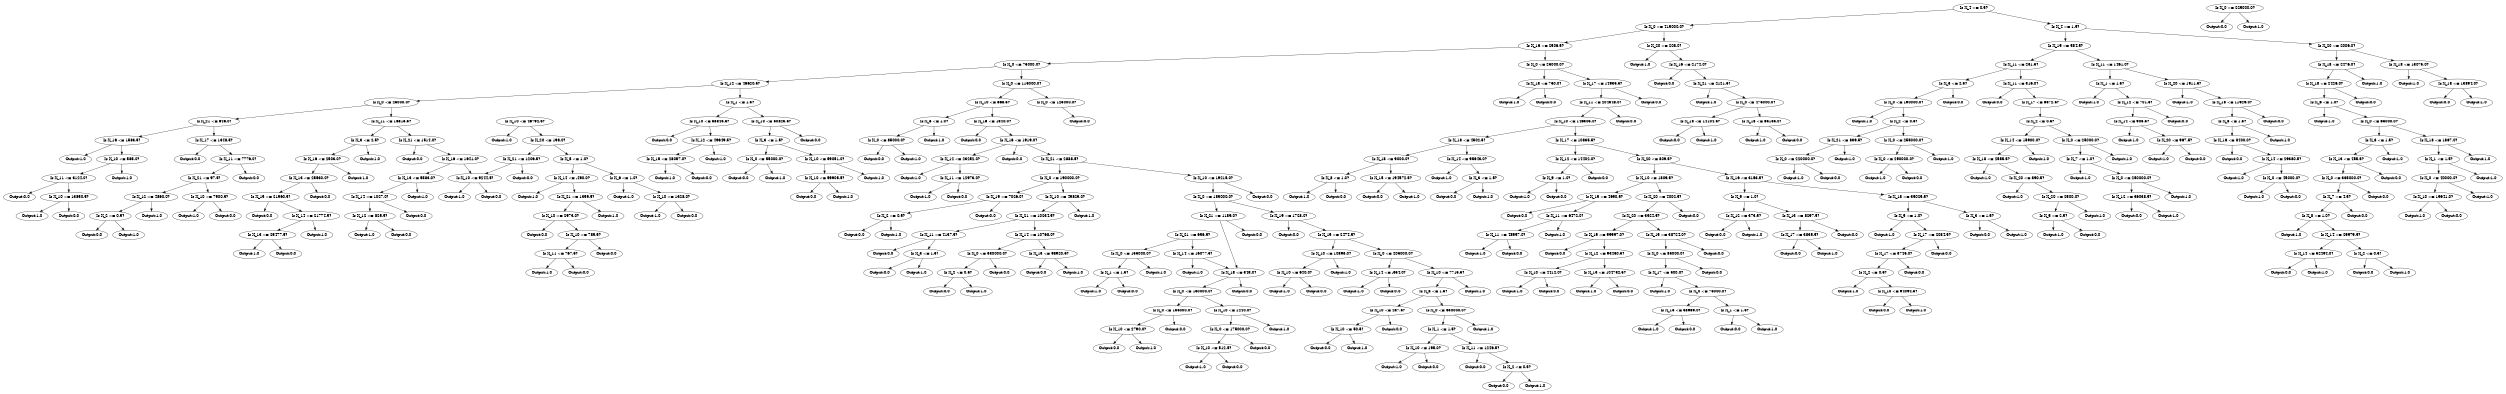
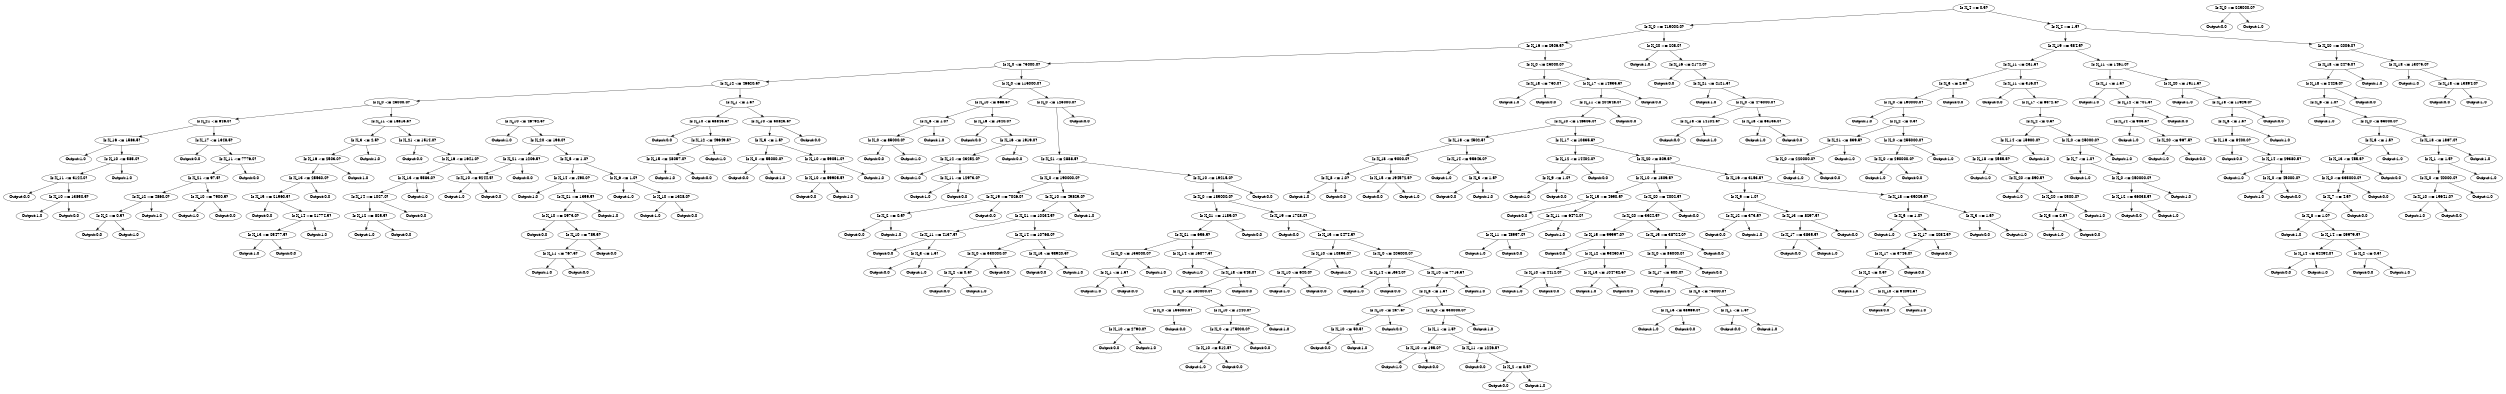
(1038, 149) -> (1058, 130)
(1228, 243) -> (1207, 225)
(1151, 320) -> none
